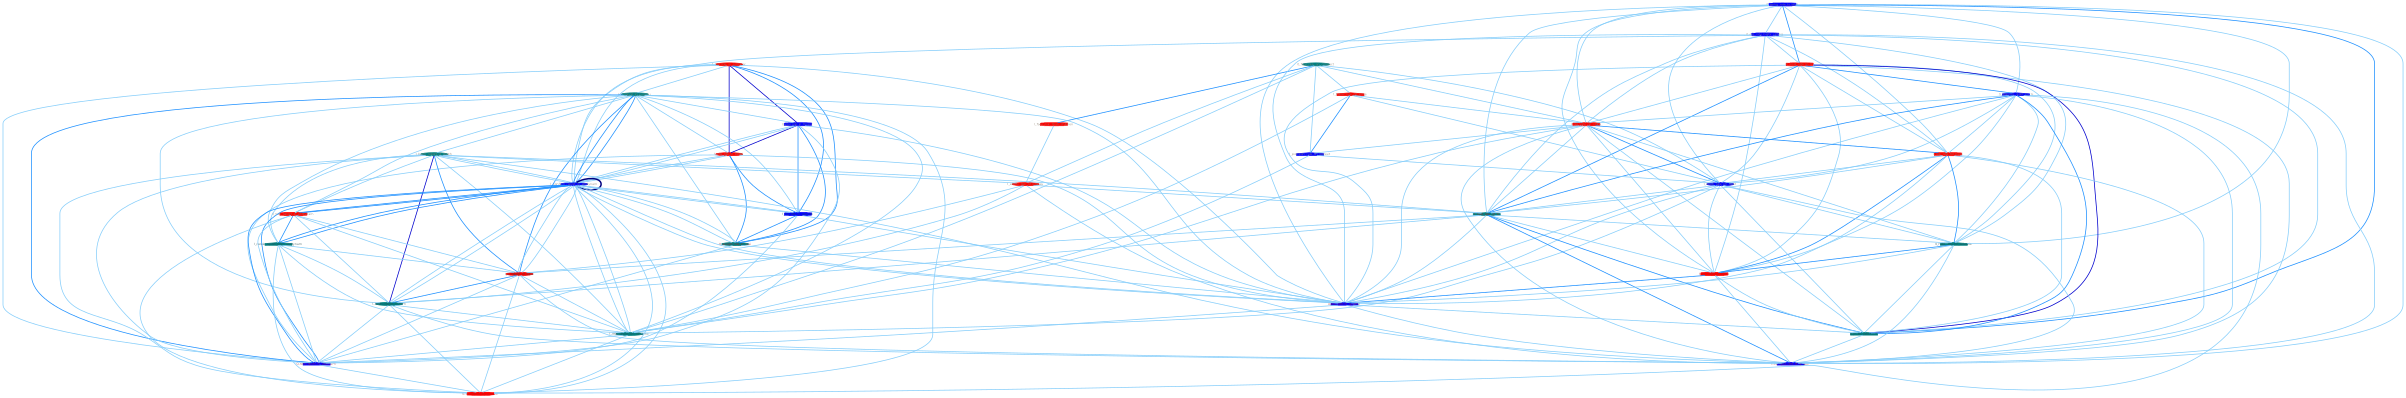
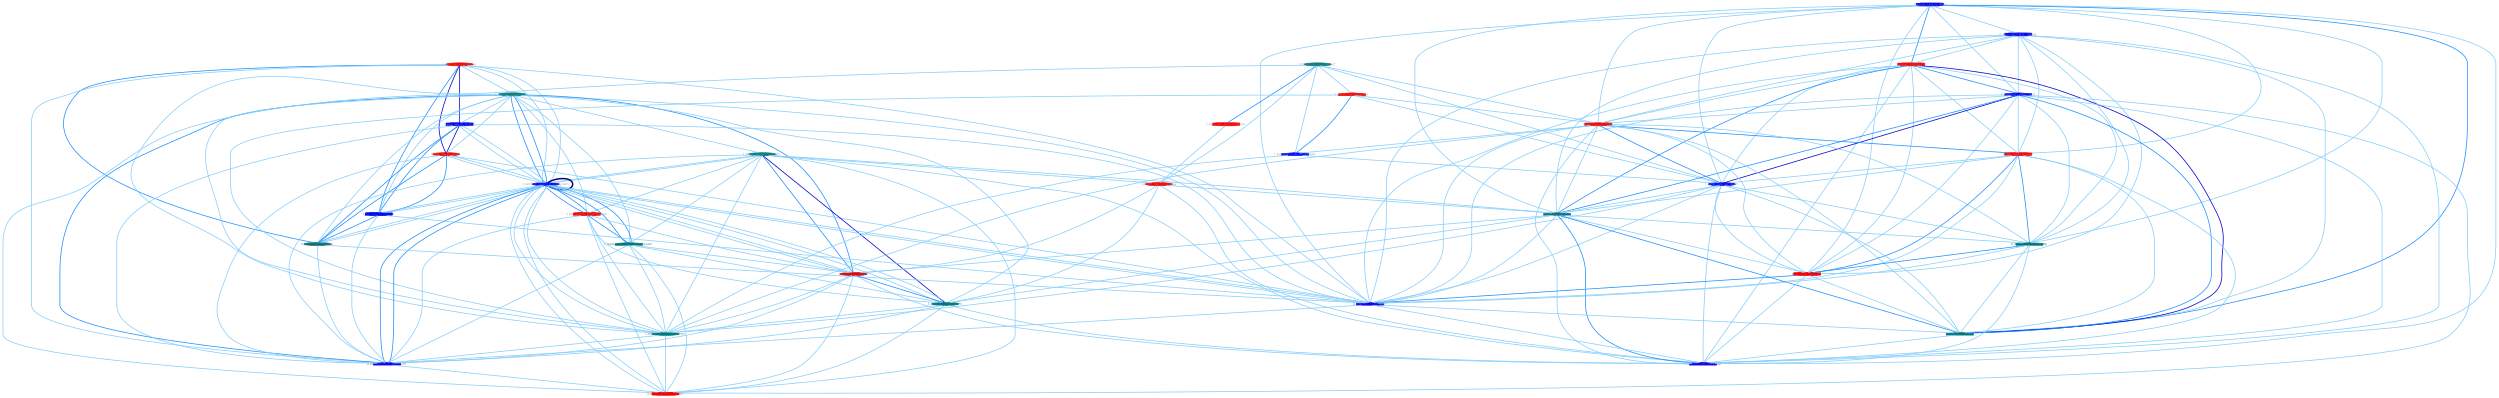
(1127, 45) -> (2018, 64)
(1893, 156) -> (1878, 137)
